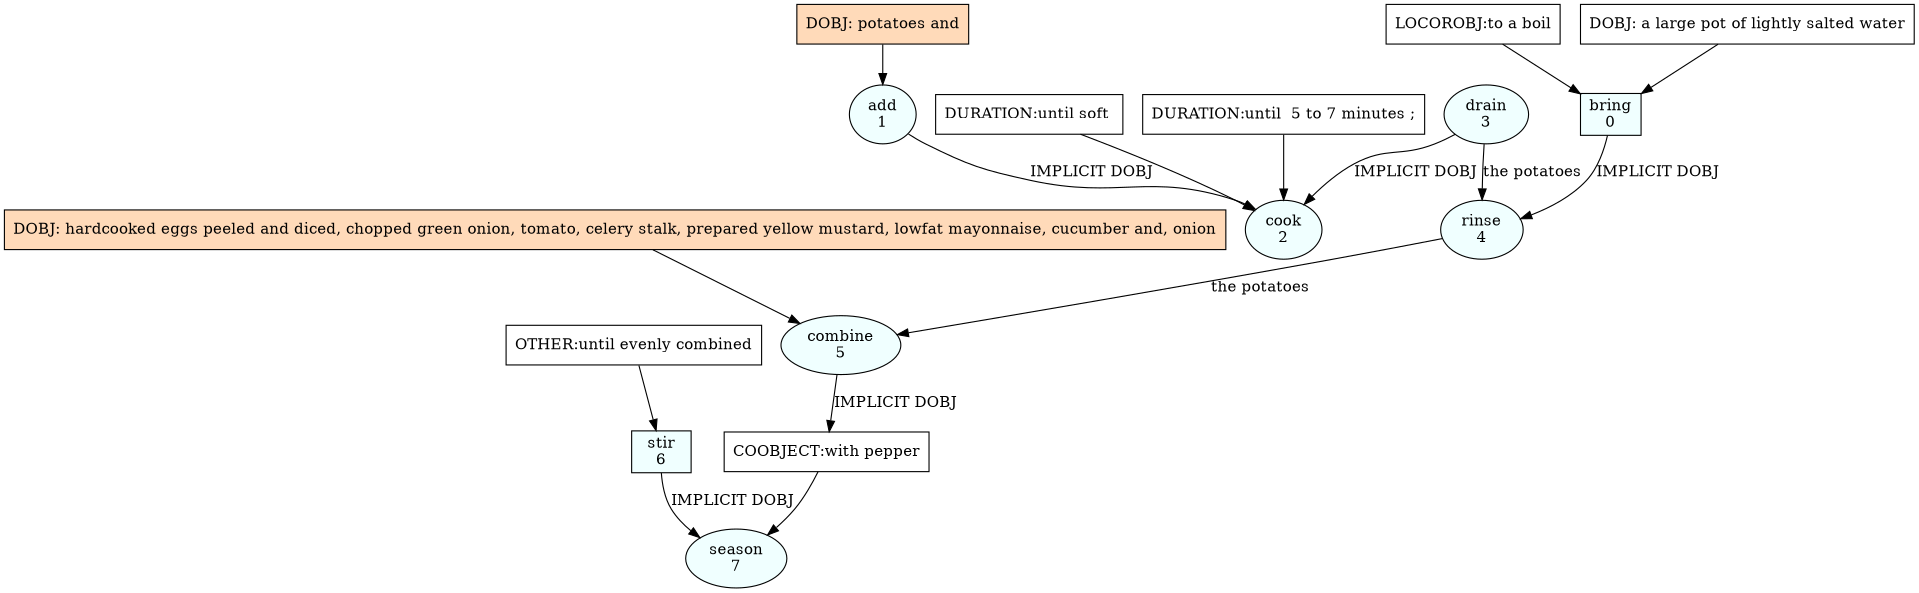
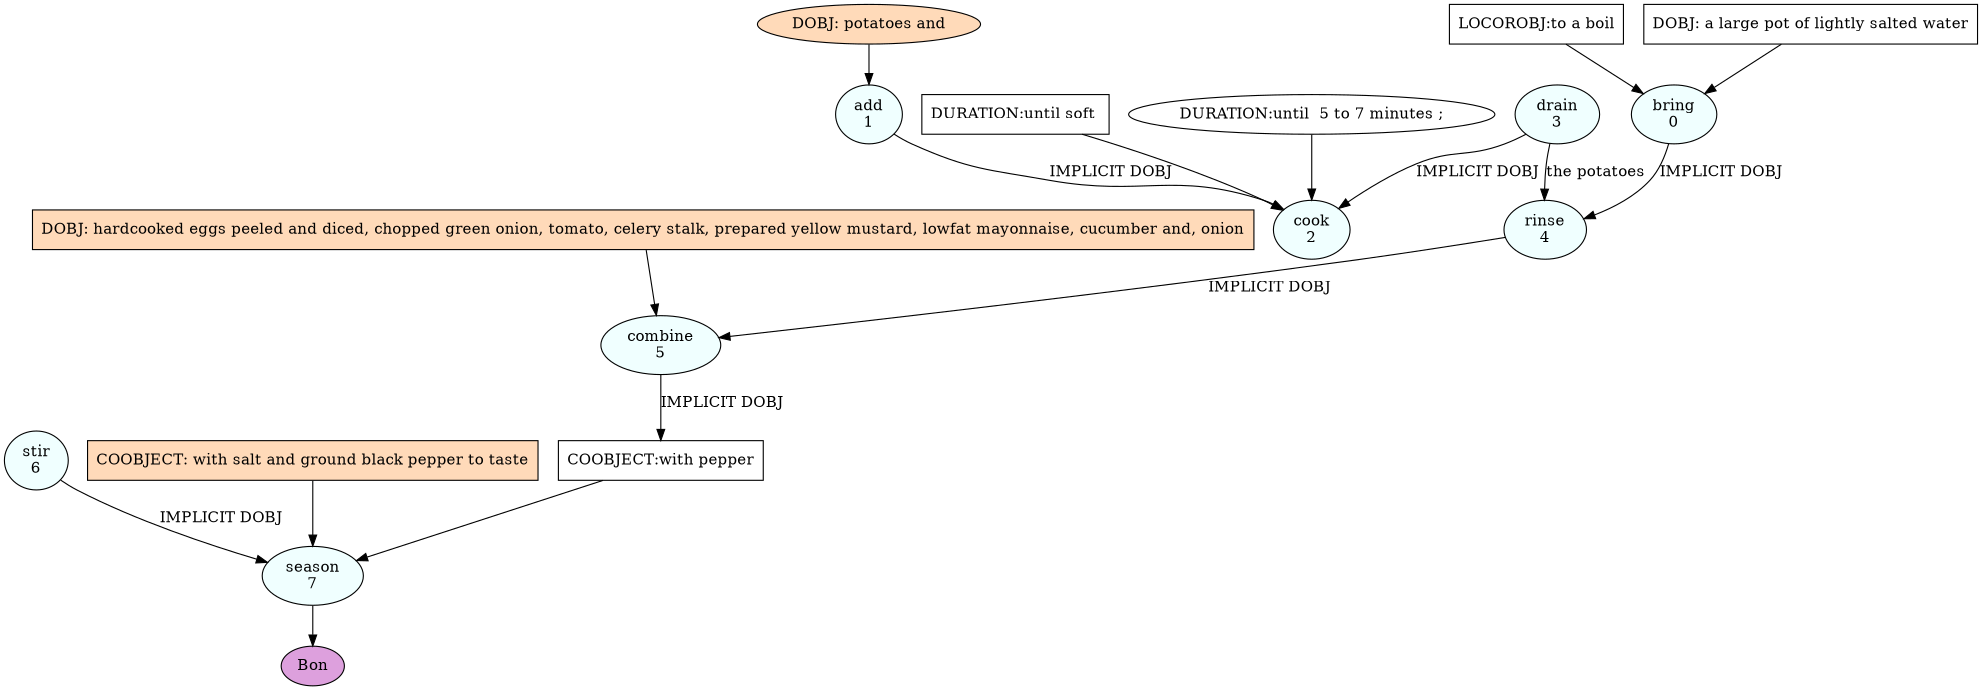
(883, 24) -> (869, 24)
(1284, 114) -> (1312, 114)
(1611, 114) -> (1674, 114)
(1263, 287) -> (1270, 287)
(634, 345) -> none
(661, 452) -> (36, 460)
none -> (313, 460)
none -> (313, 666)
